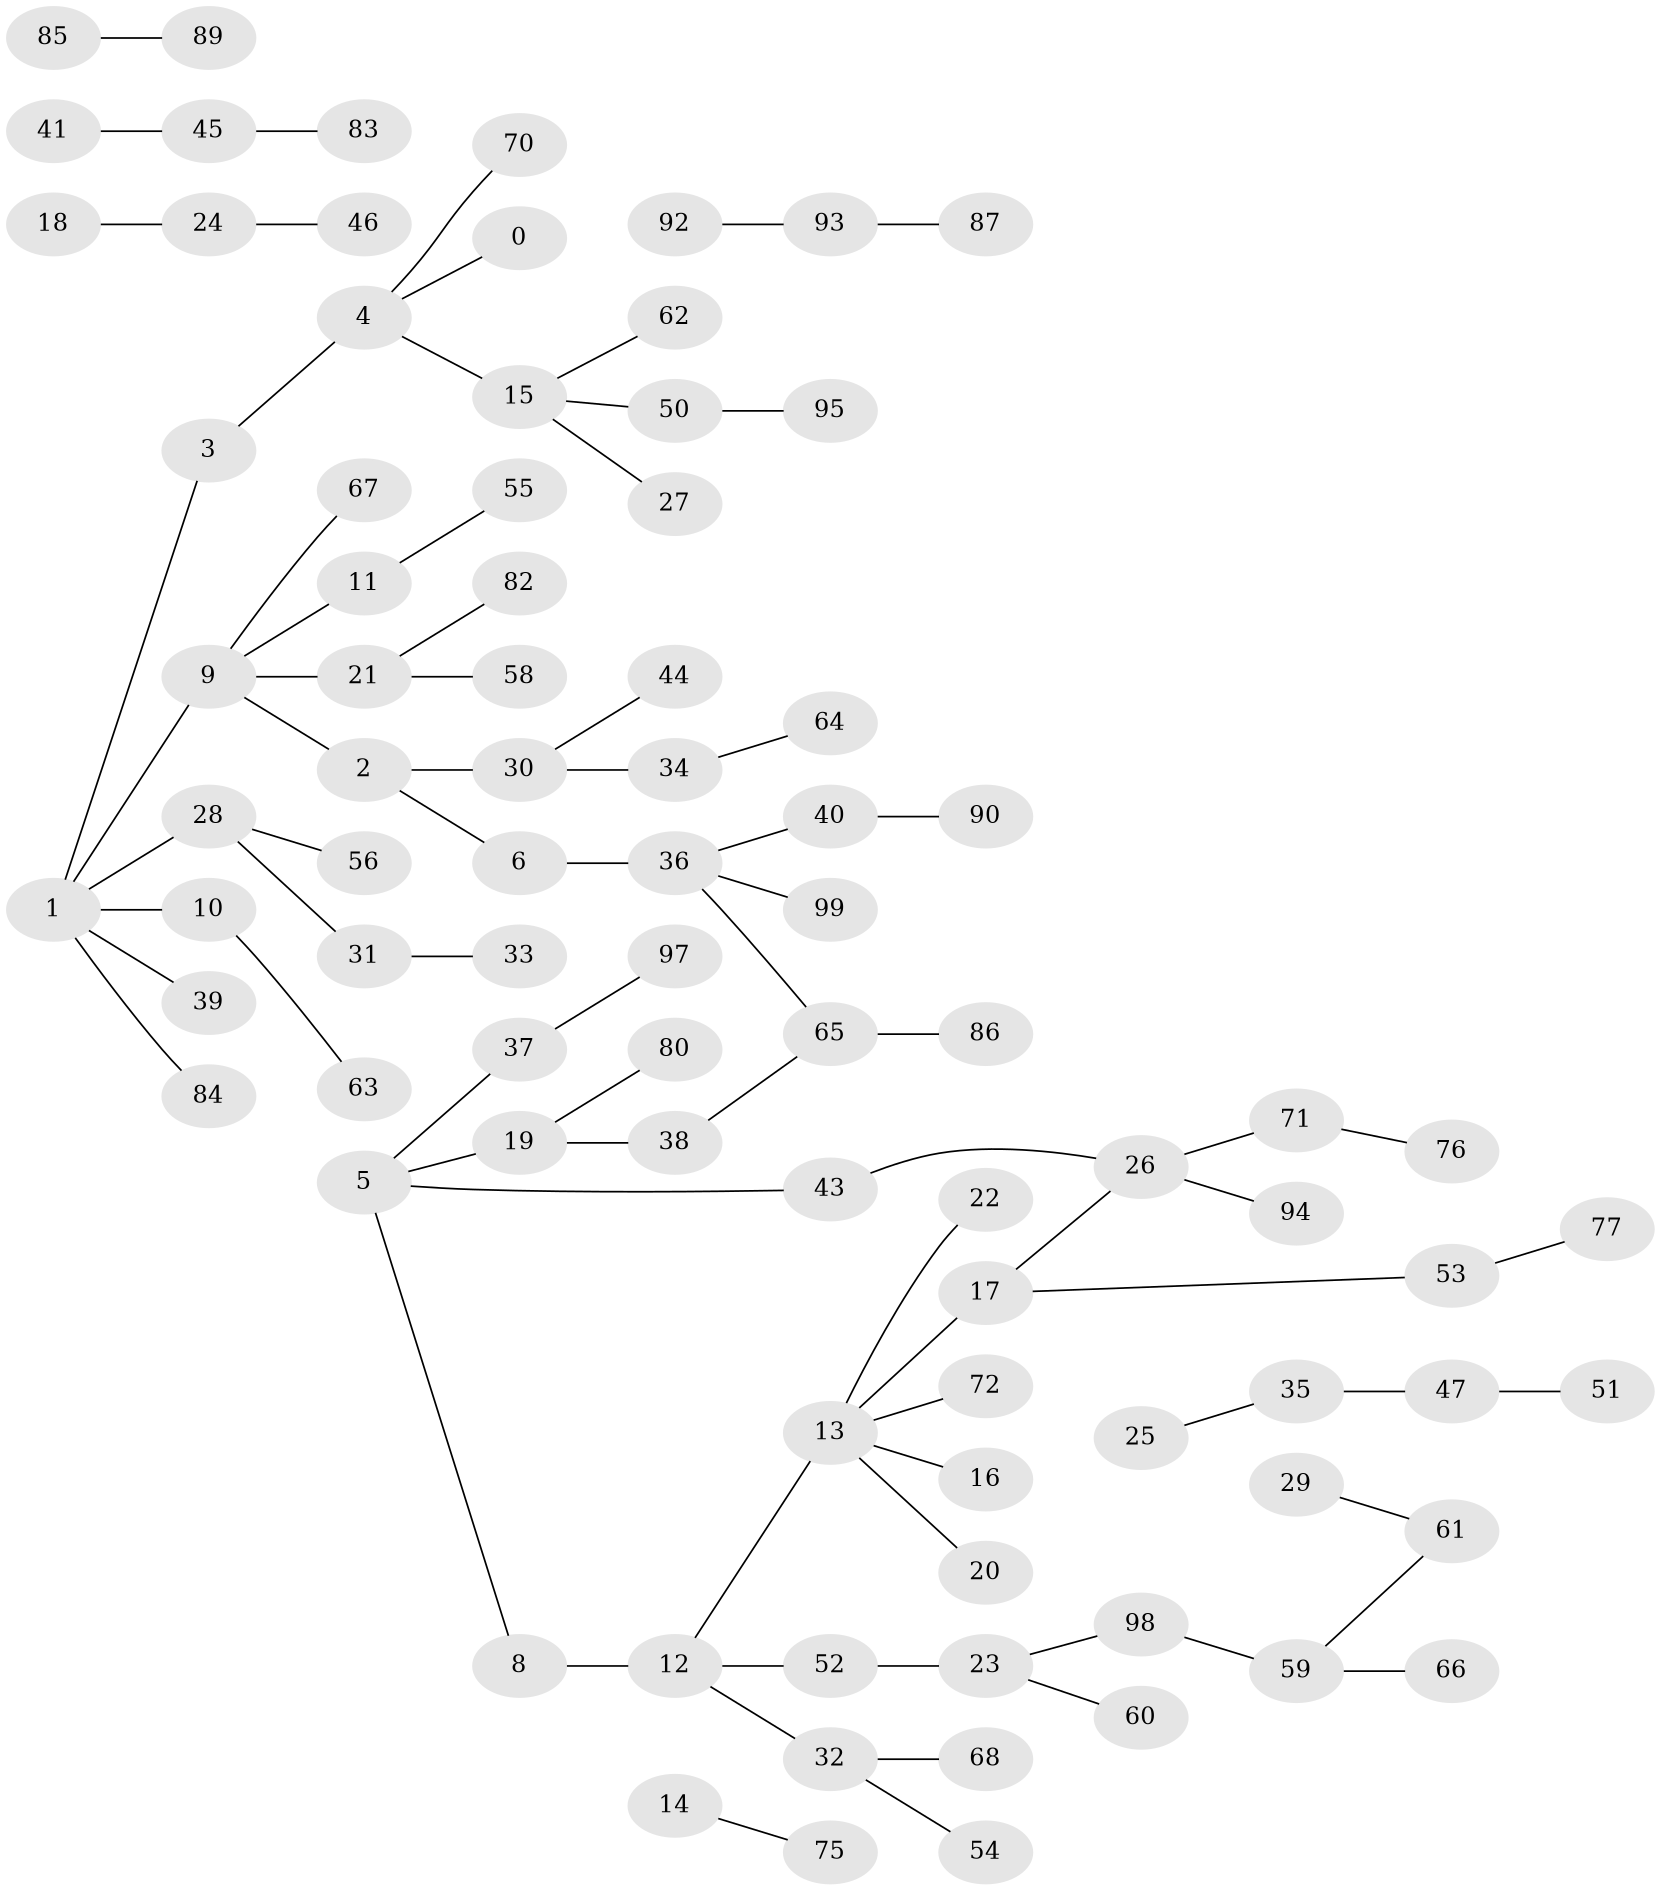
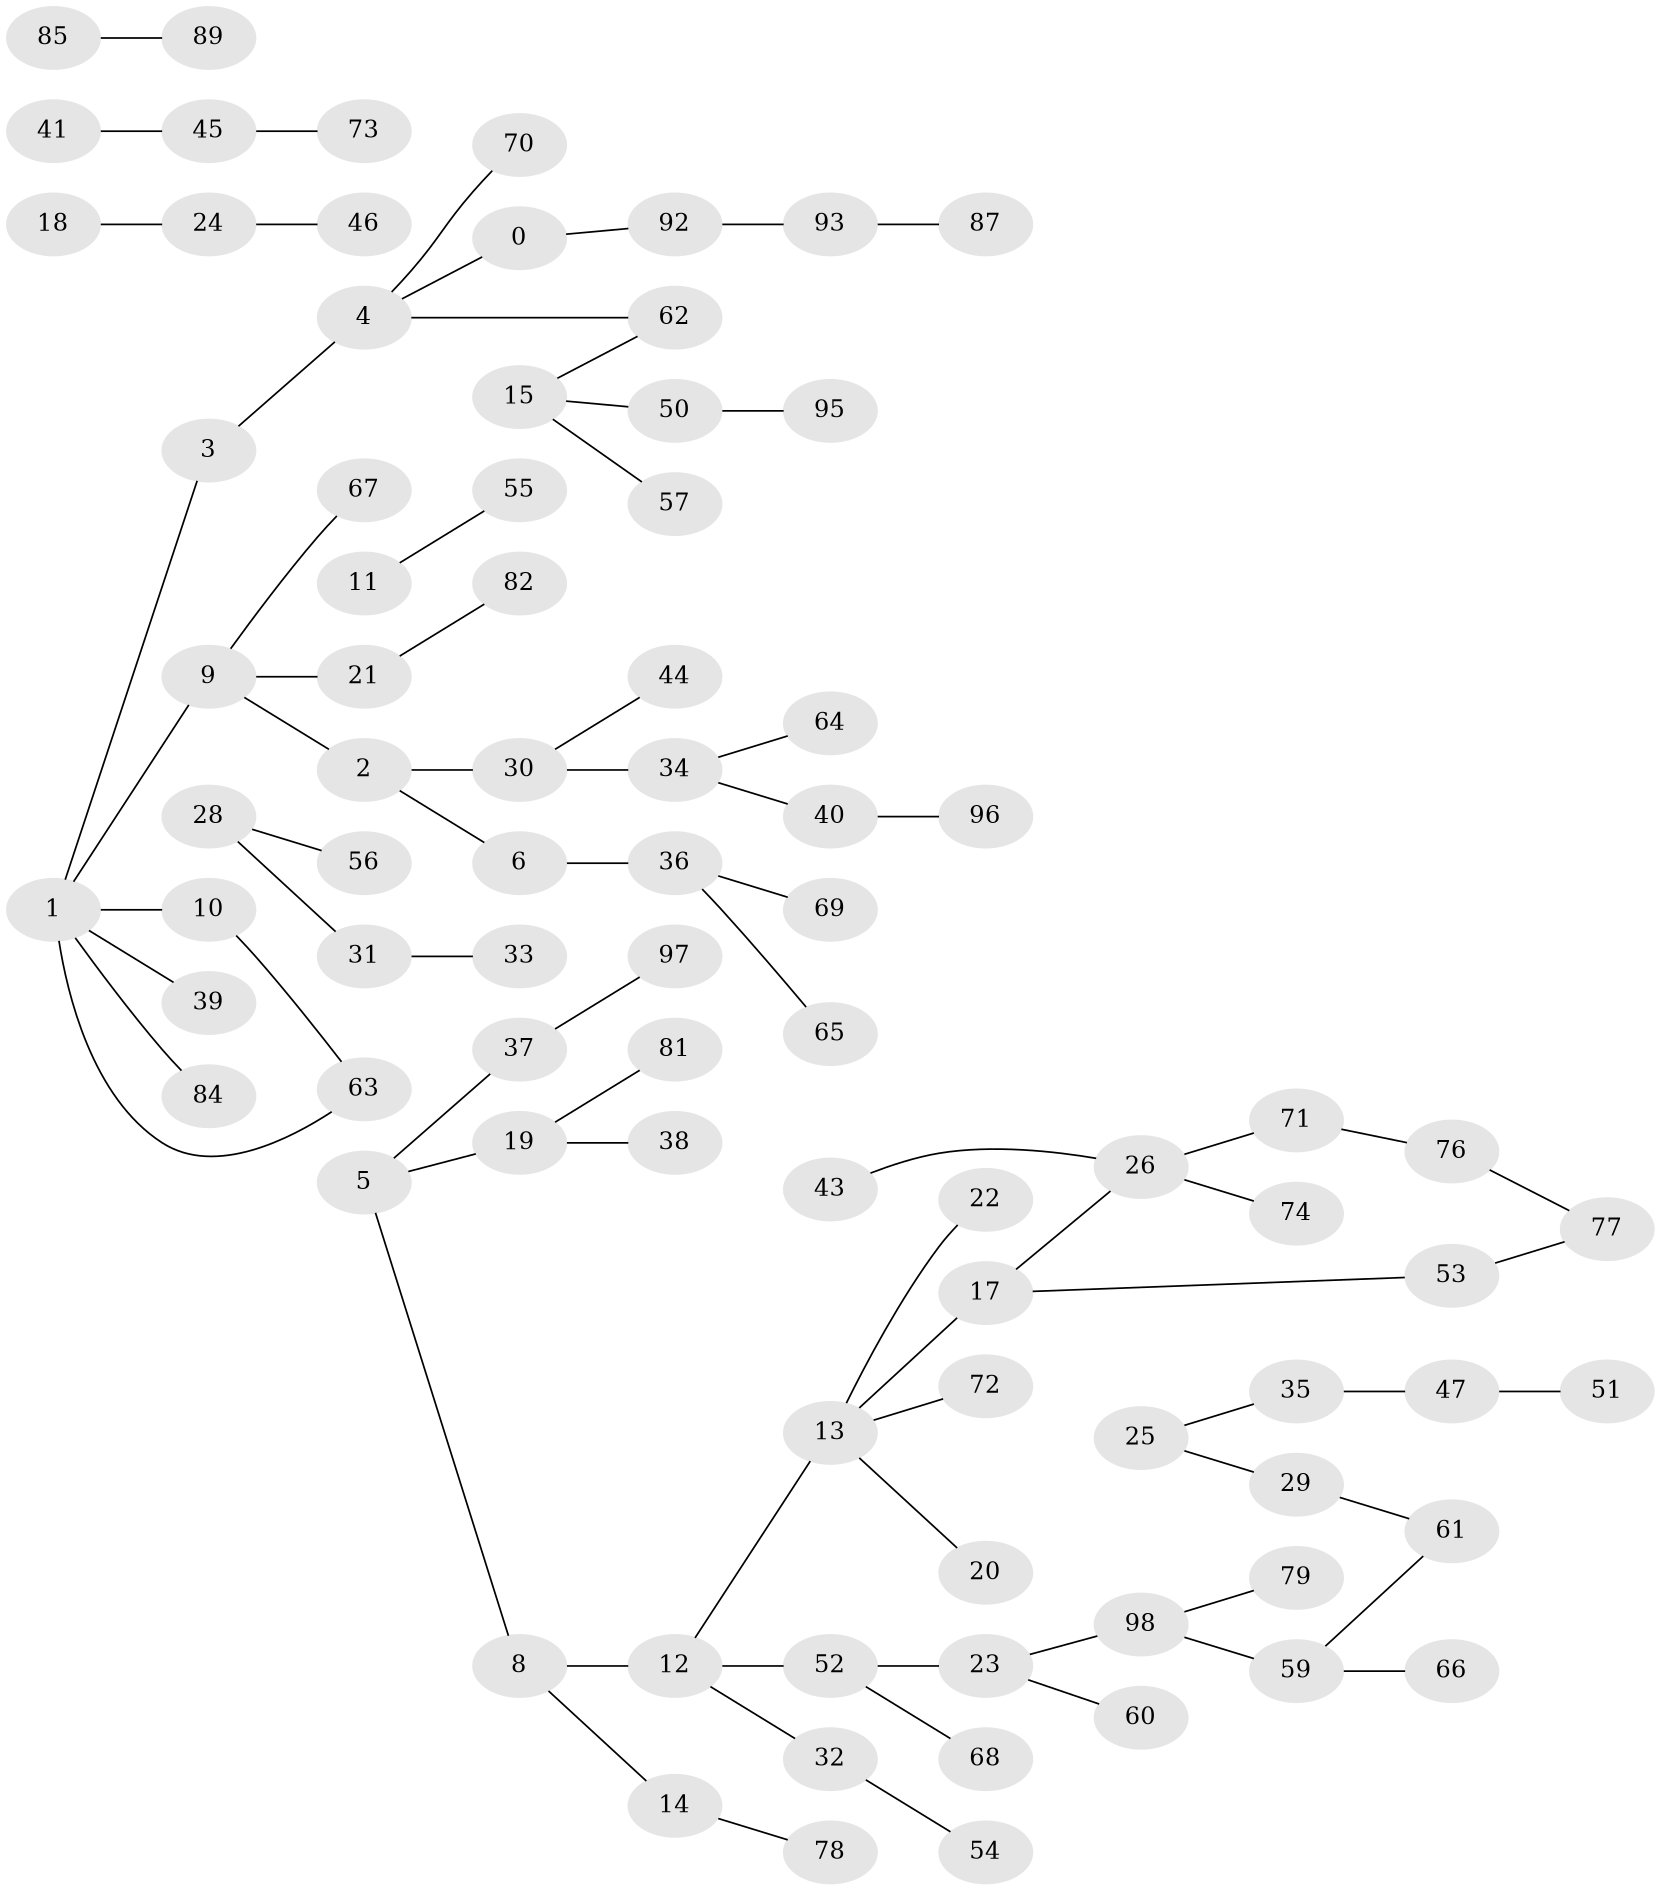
(364, 131) -> (364, 131)
none -> (597, 231)
(442, 357) -> (520, 318)
(675, 504) -> (675, 504)
(287, 630) -> none
(520, 677) -> none
(986, 817) -> (986, 817)
(753, 840) -> (753, 793)
(131, 863) -> (142, 1127)
(830, 910) -> (830, 910)
(986, 1034) -> none
(675, 1050) -> (675, 1050)
(753, 1088) -> none
none -> (1529, 1190)
(597, 1192) -> none
(1297, 1214) -> (1297, 1214)
none -> (1219, 1461)
(986, 1480) -> none
none -> (1297, 1578)
none -> (597, 1736)
(908, 1759) -> (908, 1713)
(830, 1852) -> (830, 1852)
